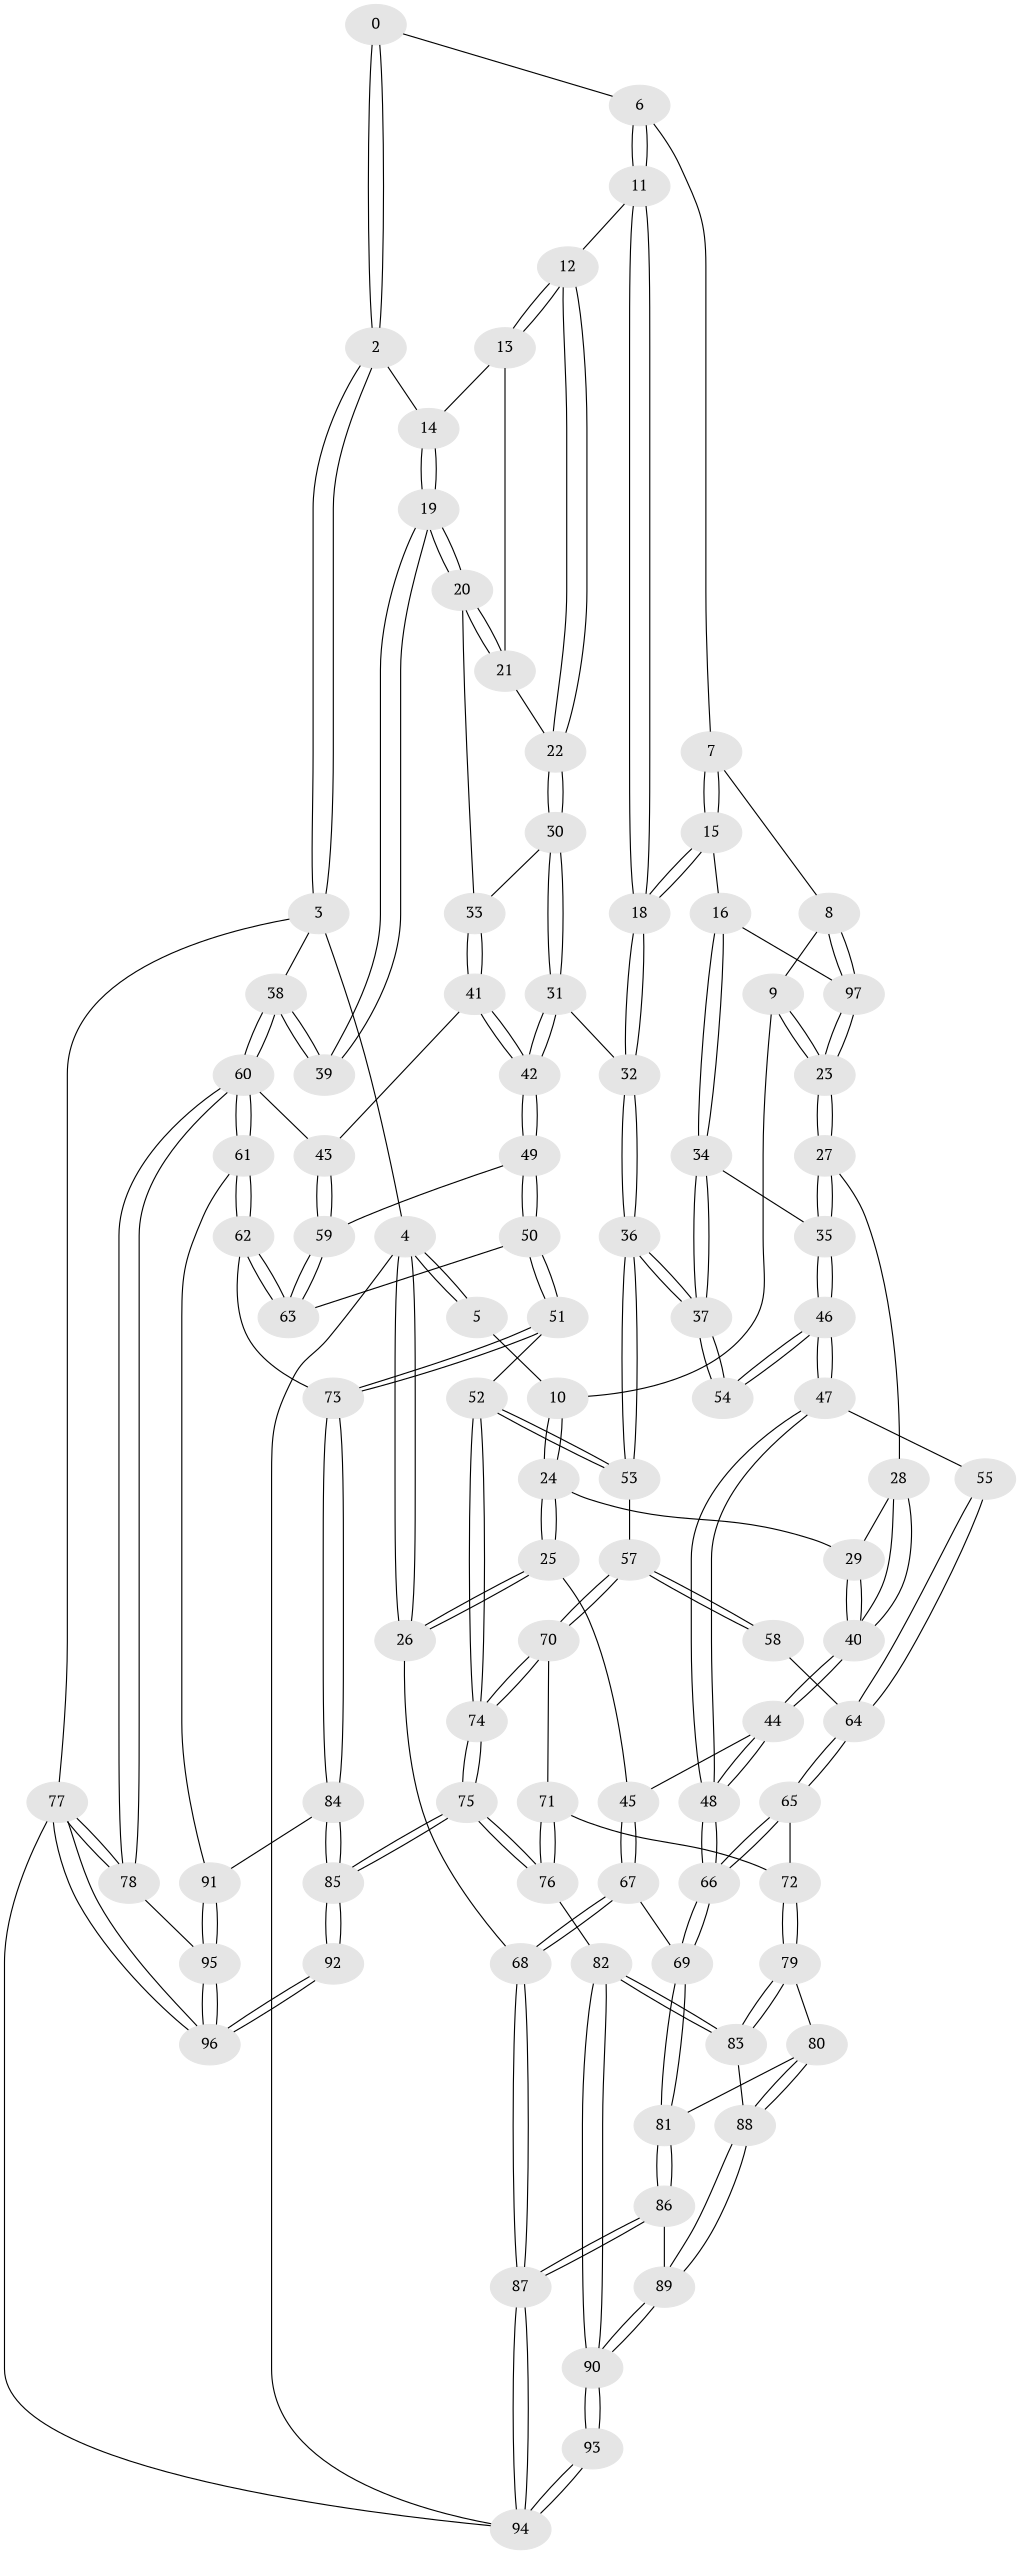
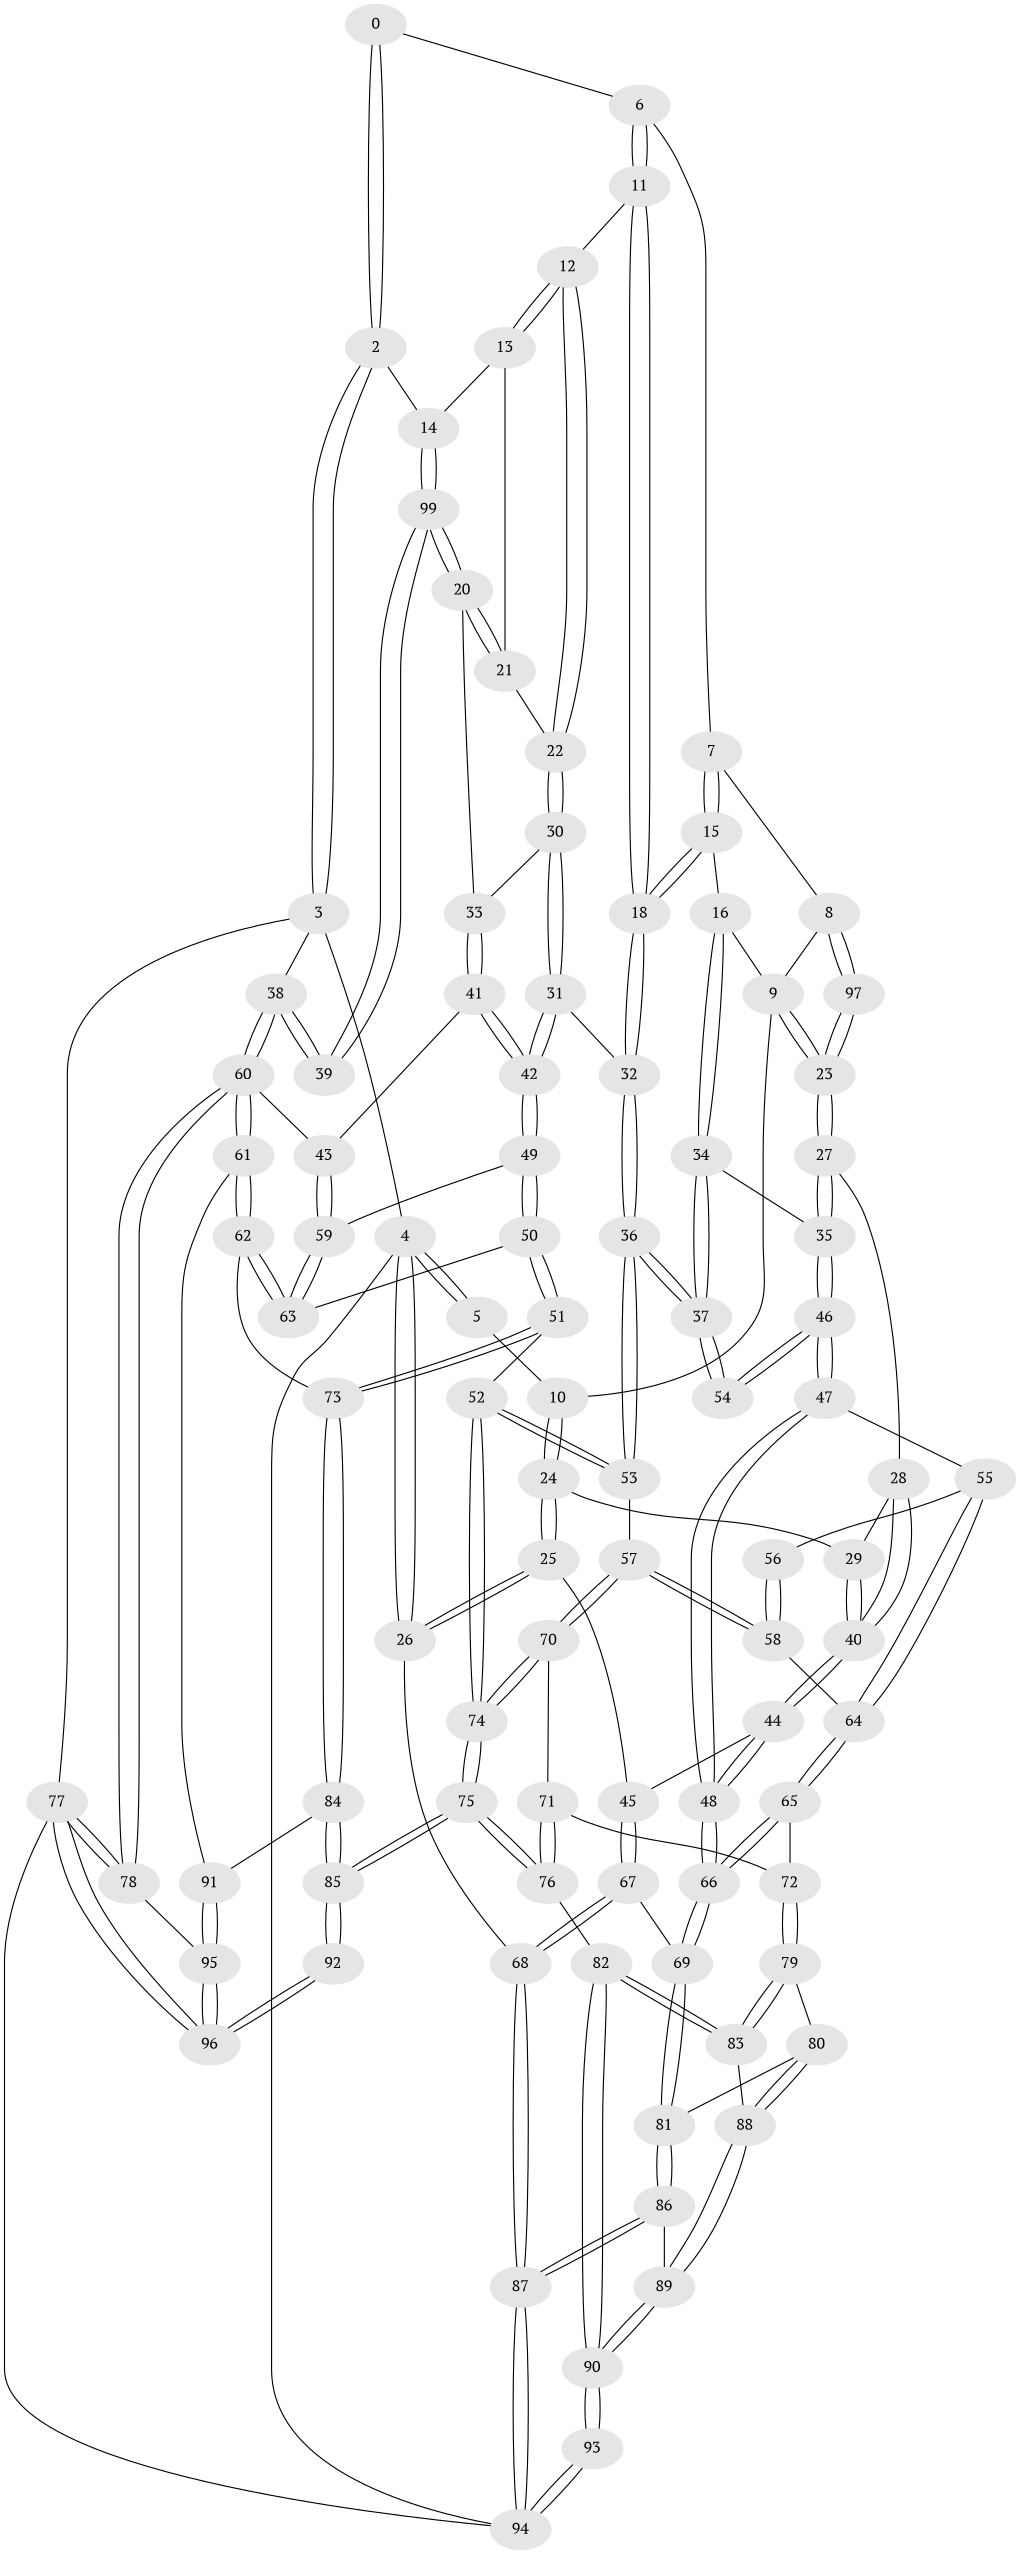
(429, 509) -> (429, 509)
(787, 954) -> (747, 954)
none -> (773, 1560)
